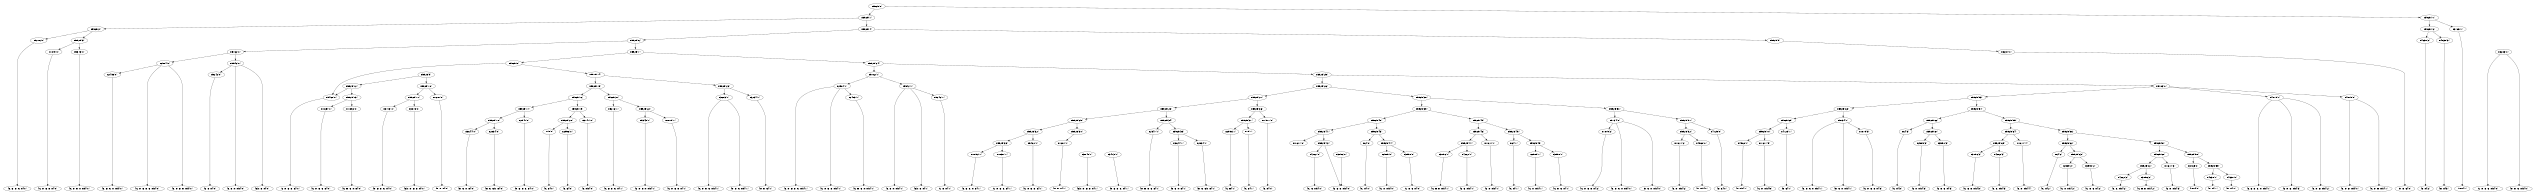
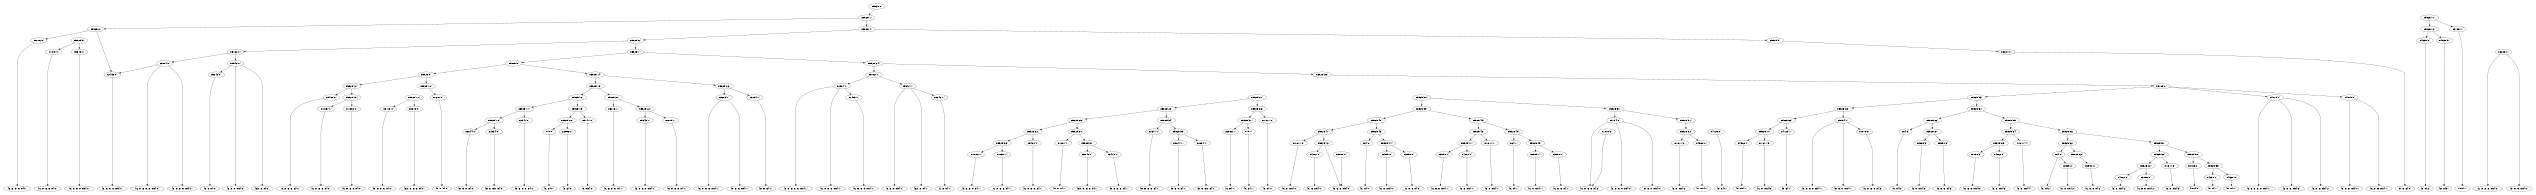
(1652, 12) -> none
(88, 34) -> (104, 51)
(416, 68) -> (471, 69)
(595, 75) -> (595, 75)
(1322, 86) -> none
(421, 91) -> none
(1611, 125) -> (1591, 149)
(1700, 126) -> none
none -> (1087, 143)
(2073, 160) -> (2063, 160)
none -> (1289, 189)
